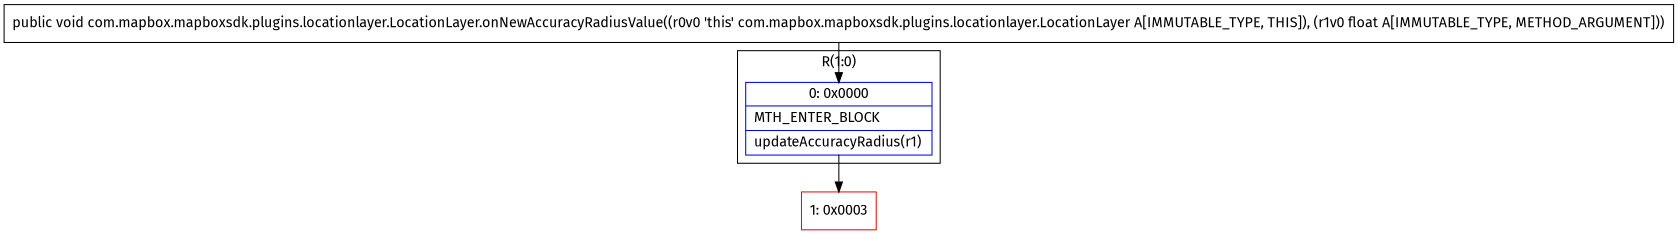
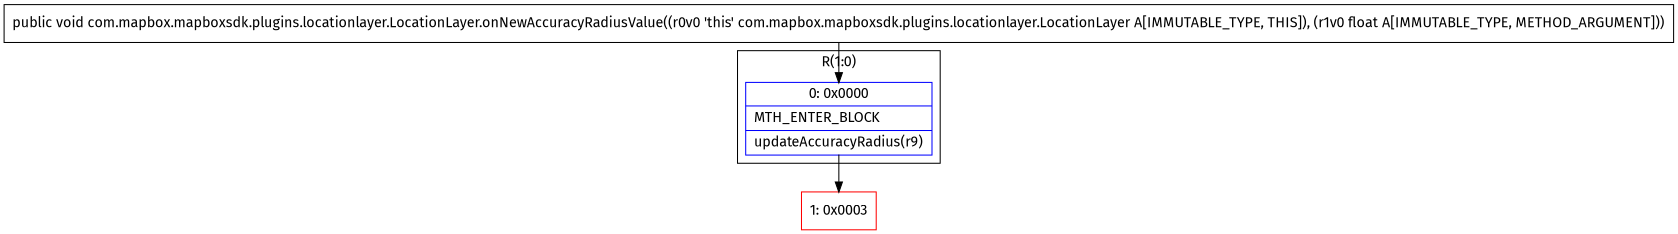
(838, 142) -> (839, 142)
